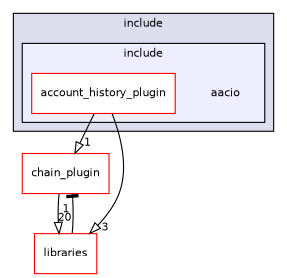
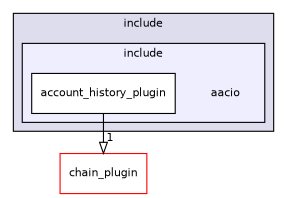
(103, 93) -> (103, 93)
(66, 254) -> none
